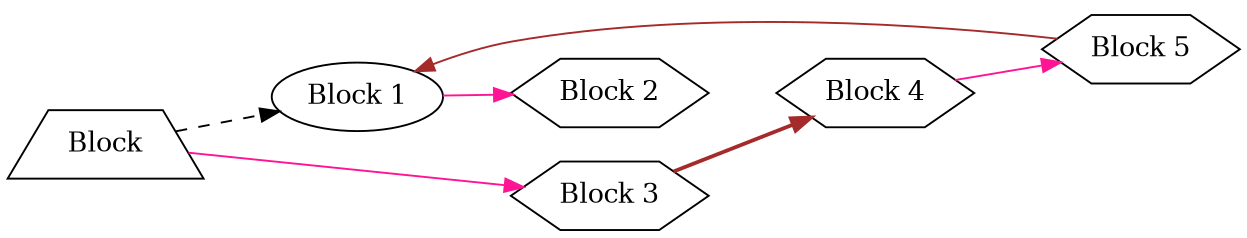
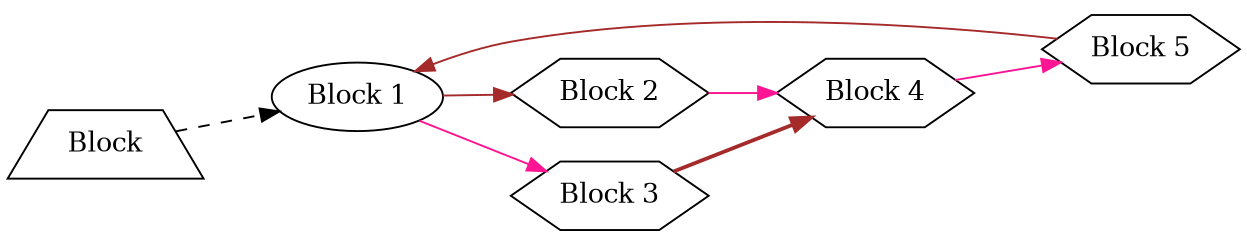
none -> (733, 93)
(468, 95) -> (468, 95)
(346, 169) -> (474, 143)
